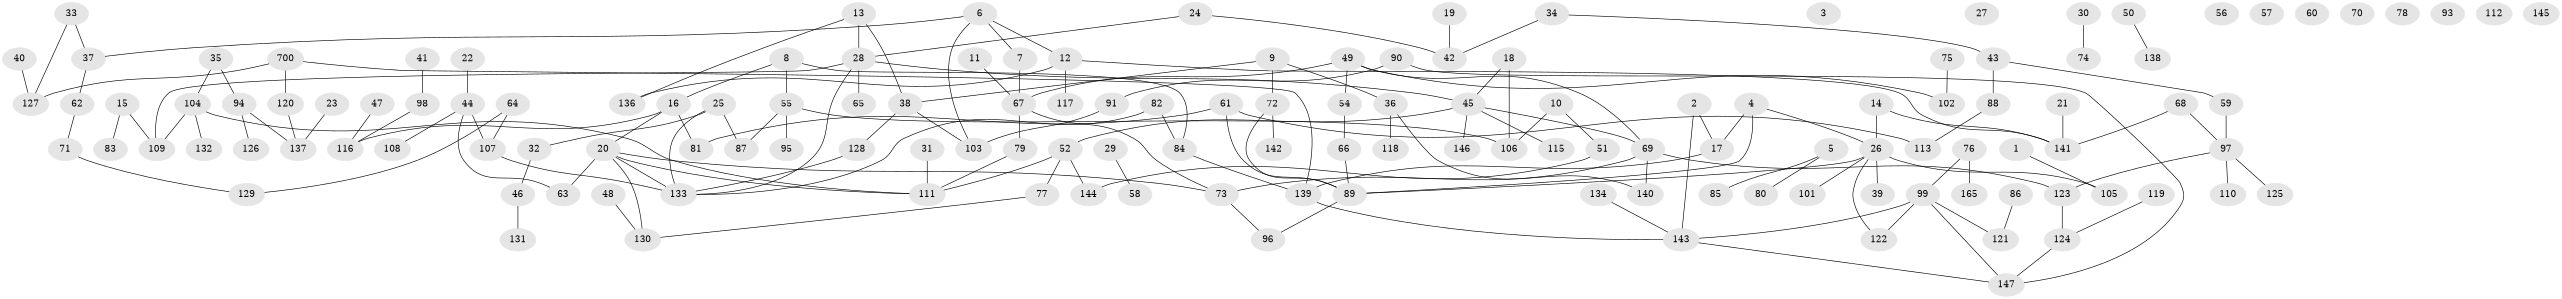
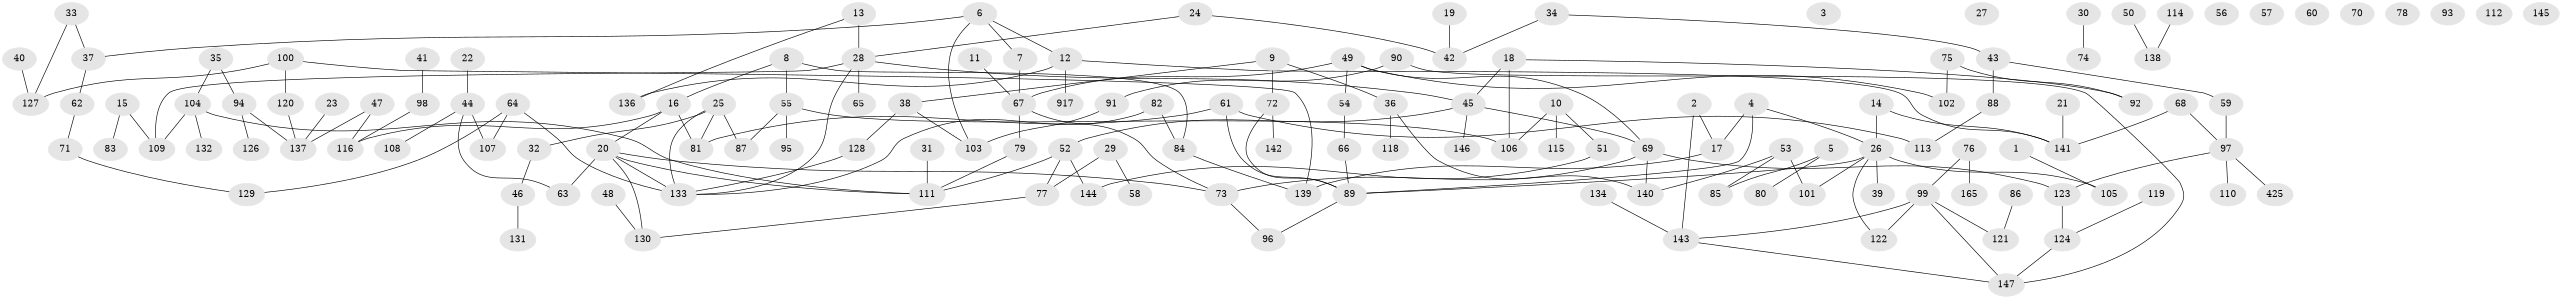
none -> (2175, 14)
(286, 59) -> (286, 59)
(887, 59) -> none
(1065, 104) -> (1065, 104)
none -> (2136, 104)
none -> (338, 127)
none -> (707, 127)
(1514, 127) -> (1556, 127)
none -> (1786, 149)
none -> (1081, 169)
(585, 176) -> (583, 162)
(2275, 195) -> (2275, 195)
(1489, 232) -> none
